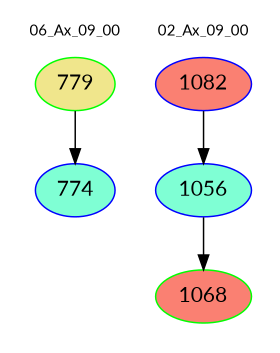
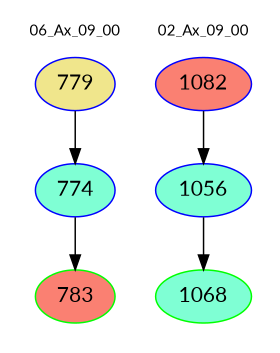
(75, 84) -> (75, 84)
none -> (75, 296)
(204, 296) -> (204, 296)
